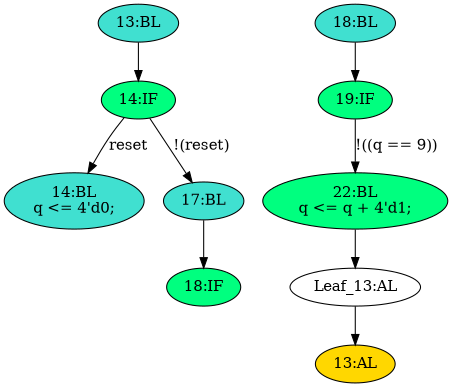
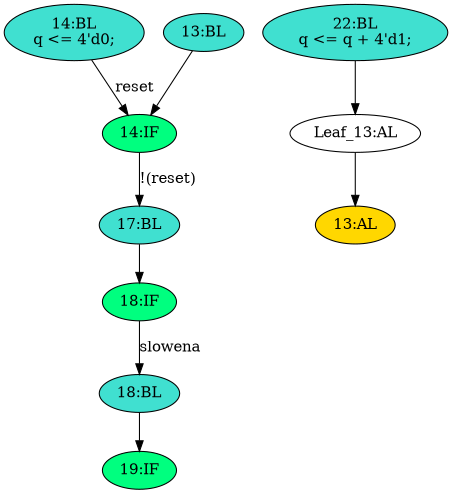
(108, 140) -> (107, 83)
(355, 140) -> none
(355, 201) -> (355, 32)
none -> (139, 342)
